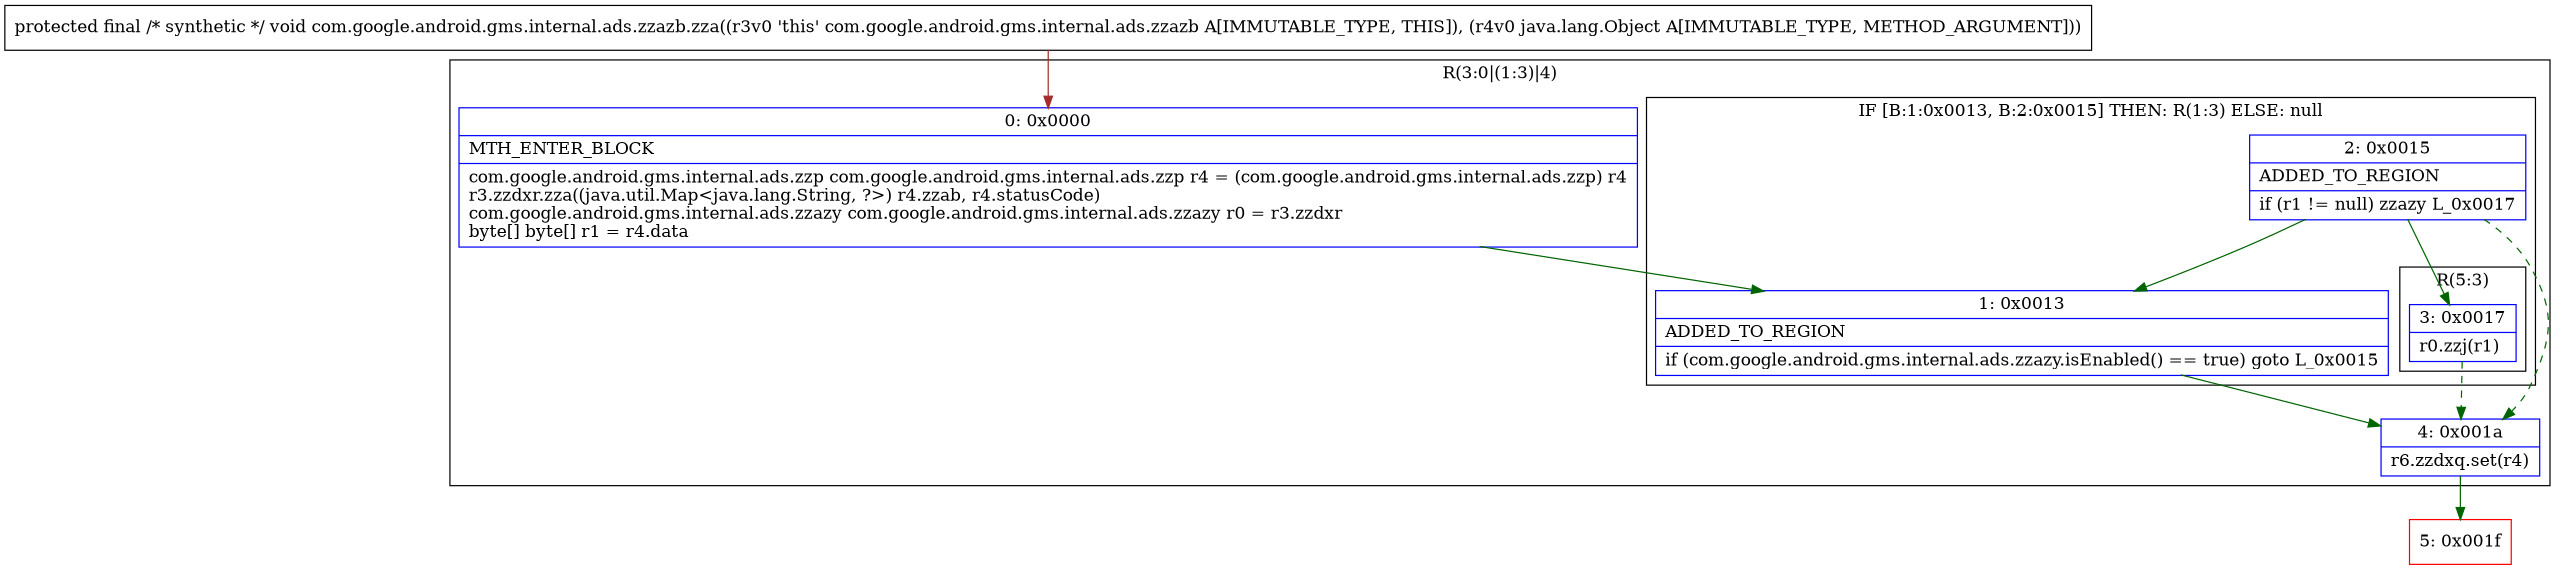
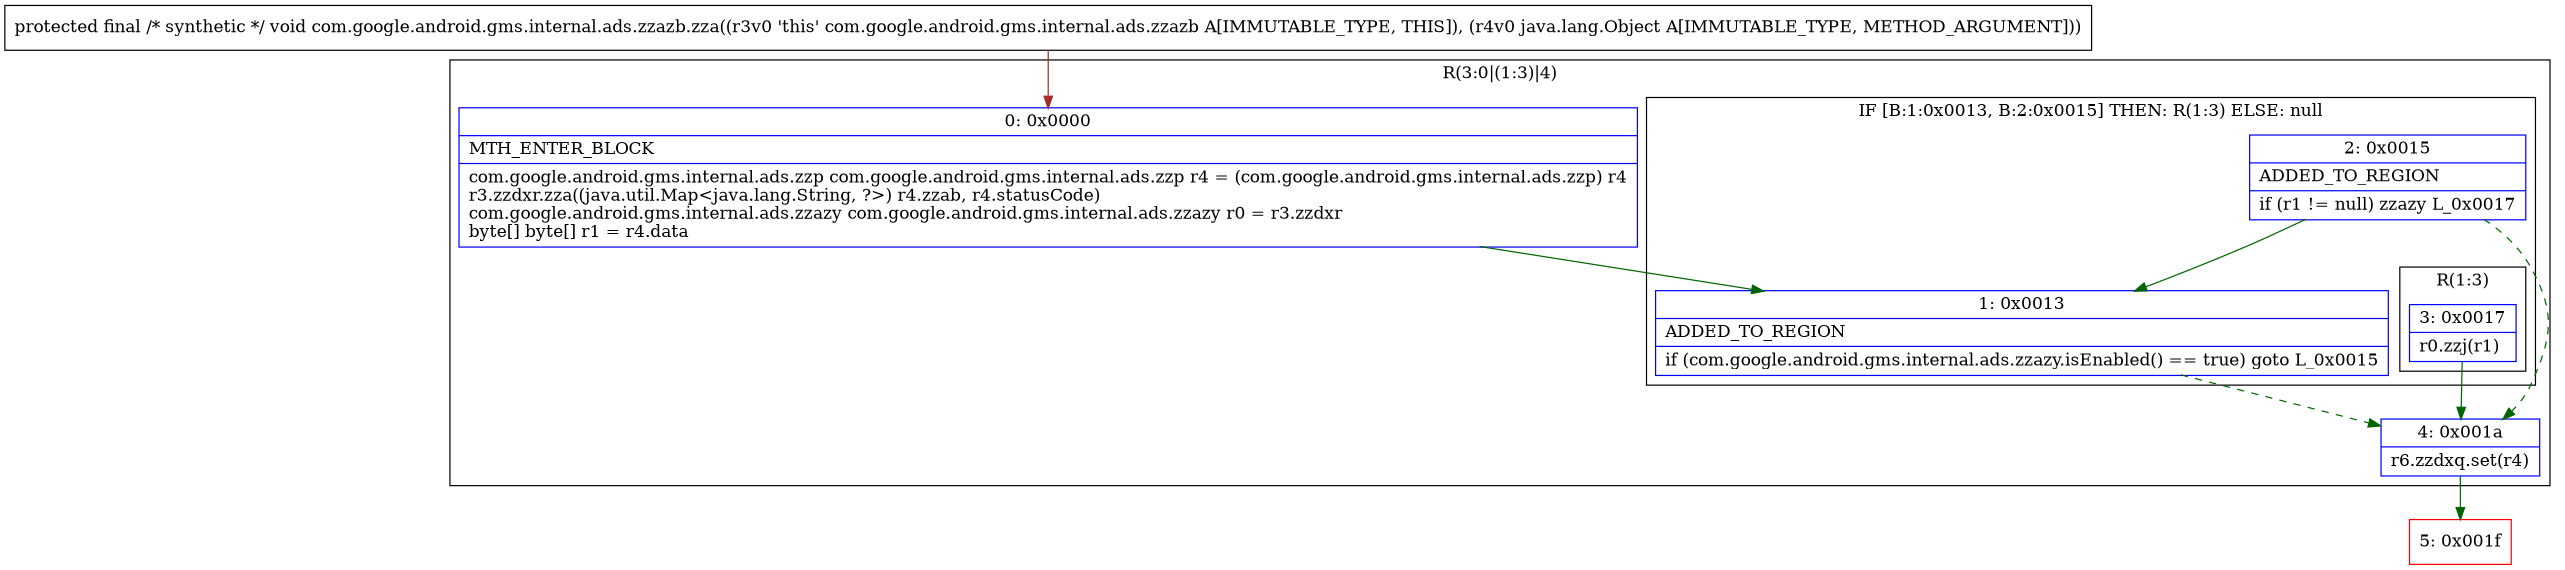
(2426, 257) -> none
(2463, 281) -> (2463, 281)
(2462, 393) -> (2462, 393)
(2275, 399) -> (2275, 399)
